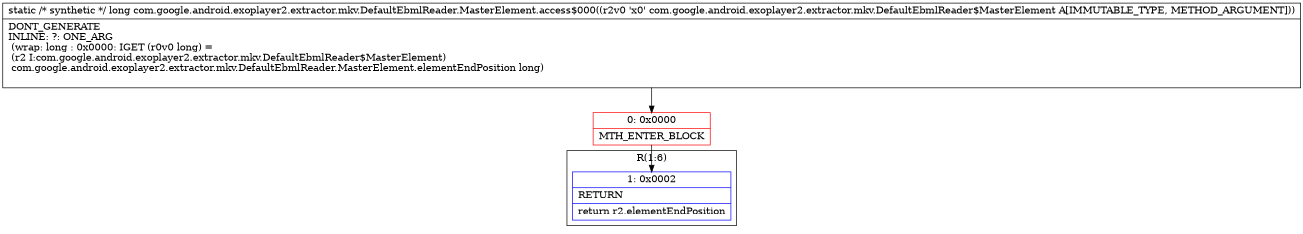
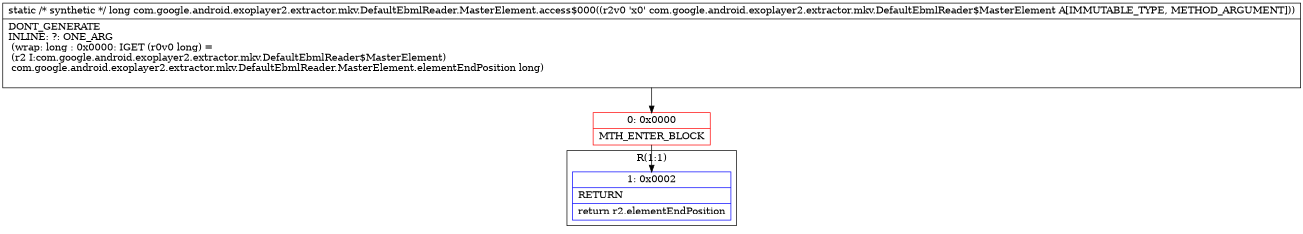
(652, 158) -> (652, 158)
